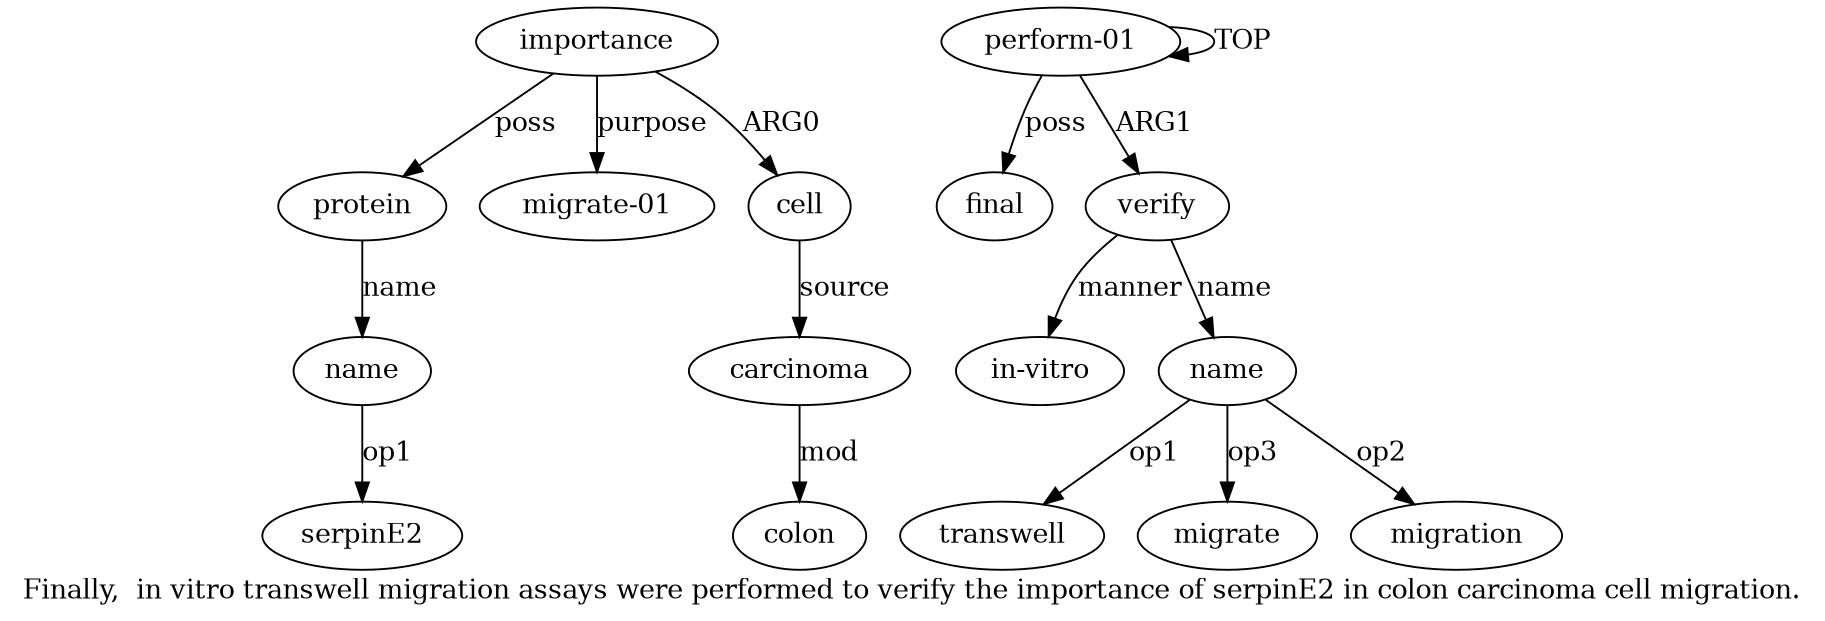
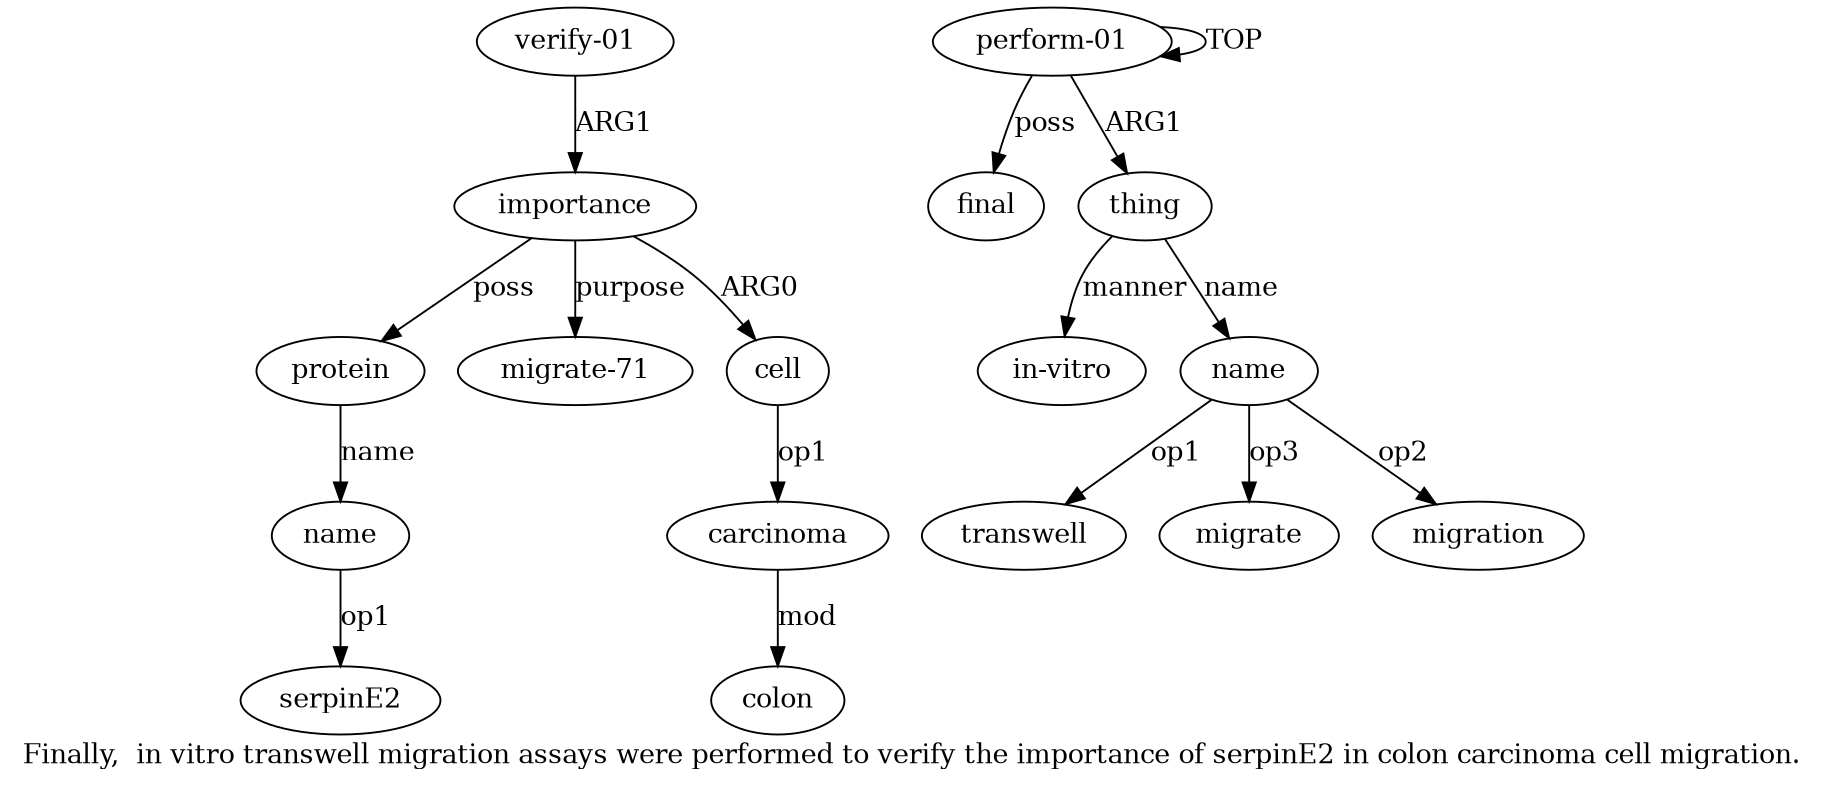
none -> (575, 42)
(597, 206) -> (575, 371)
(1157, 206) -> (1145, 206)
(845, 289) -> (803, 453)
